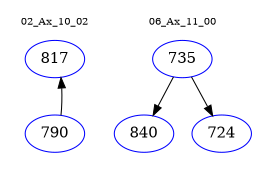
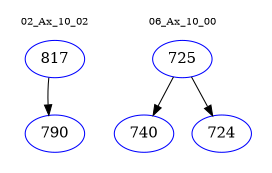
(183, 22) -> (183, 22)
(182, 59) -> (182, 59)
(62, 102) -> (48, 91)
(144, 134) -> (144, 134)
